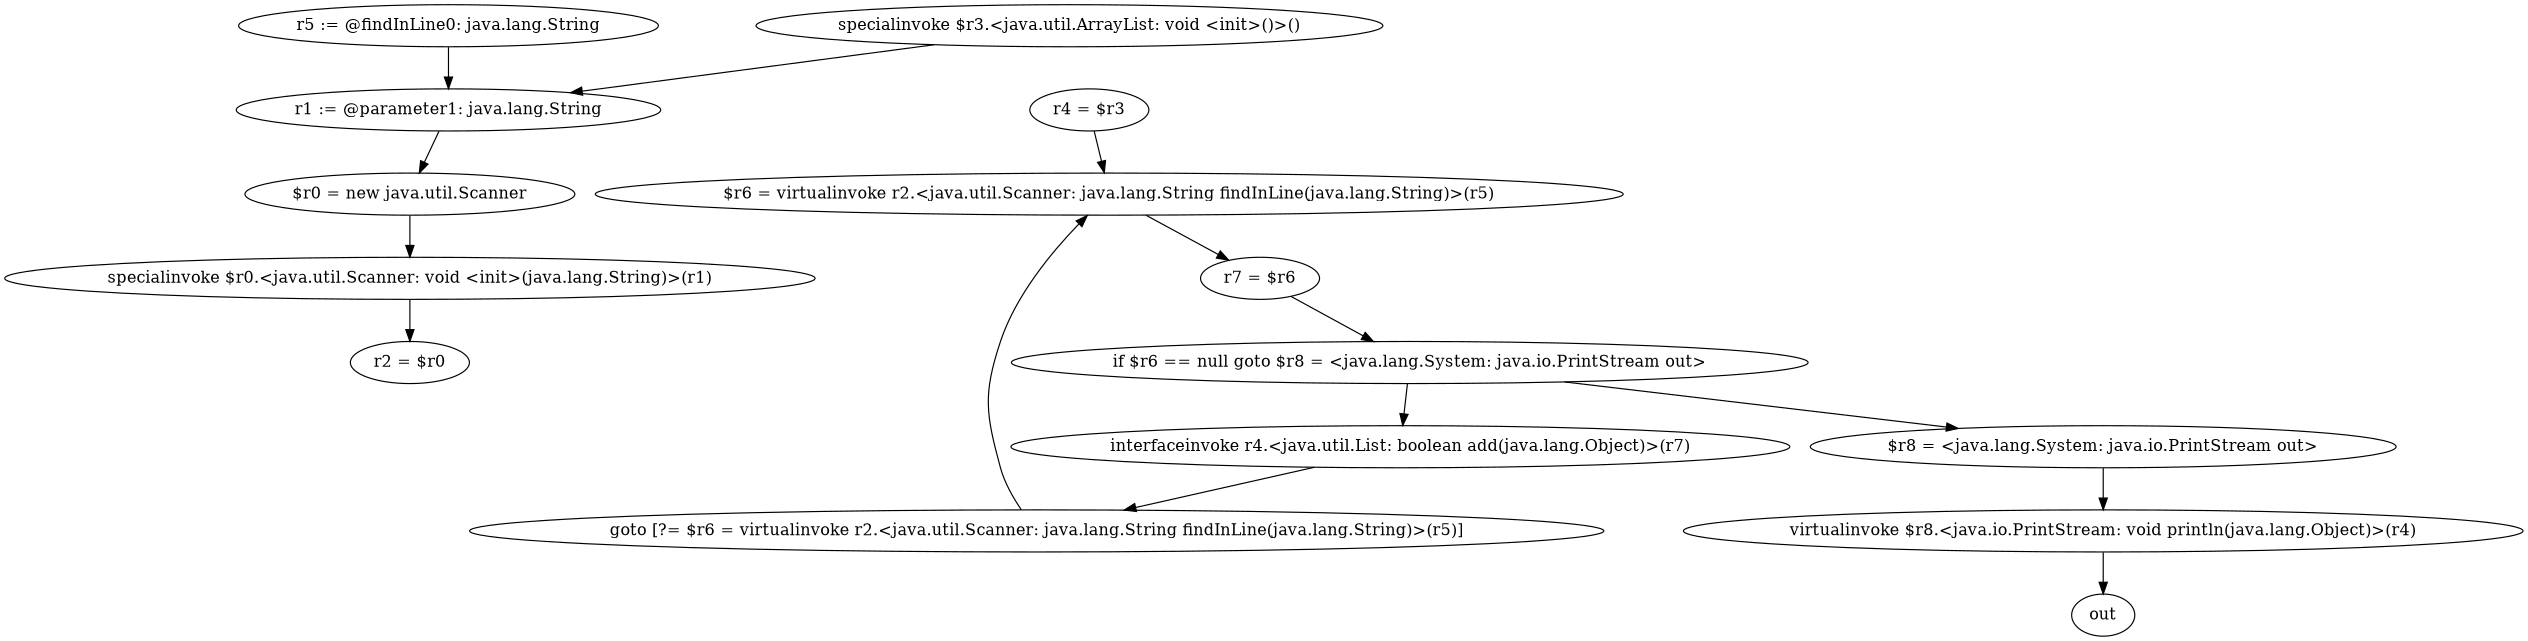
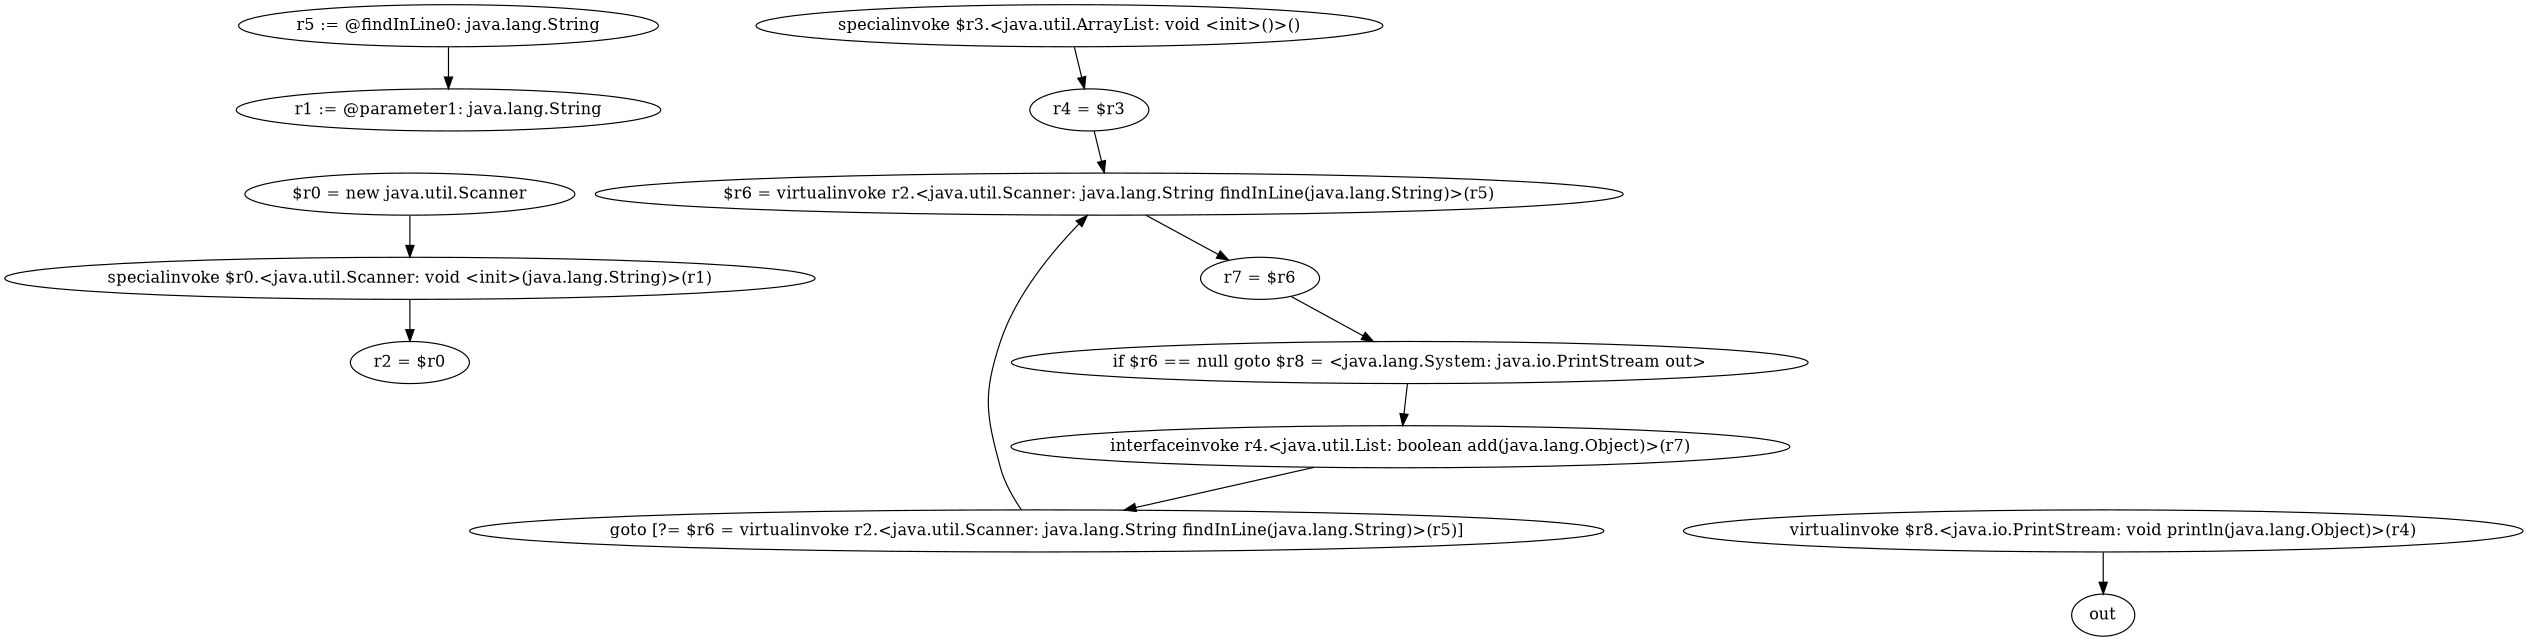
(758, 68) -> (1078, 62)
(432, 147) -> none
(2103, 447) -> none
